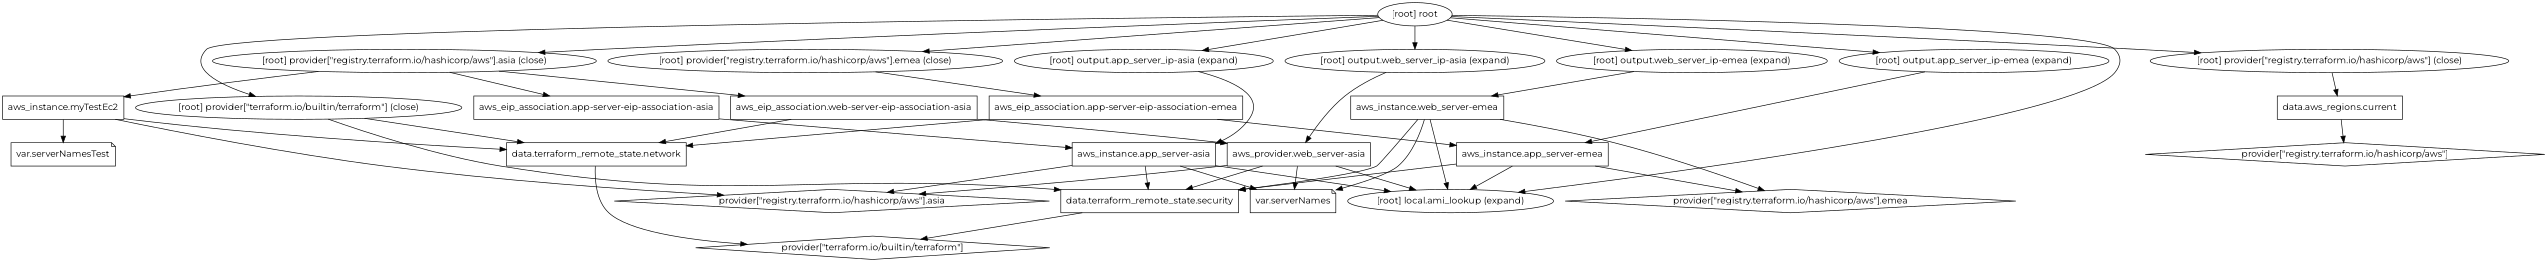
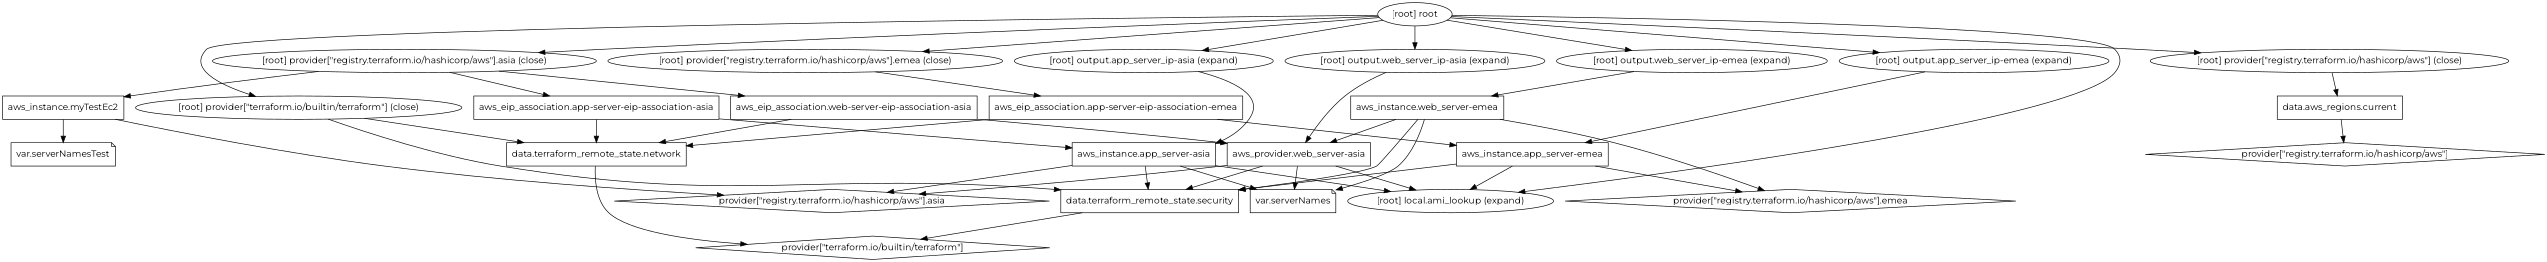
(312, 137) -> (596, 128)
(1438, 151) -> (1366, 130)
